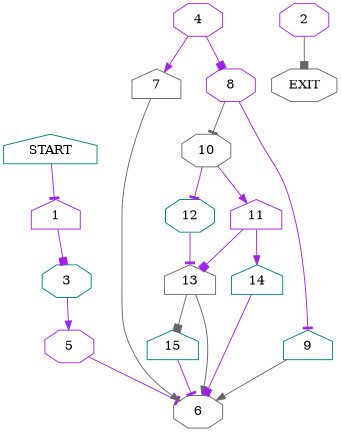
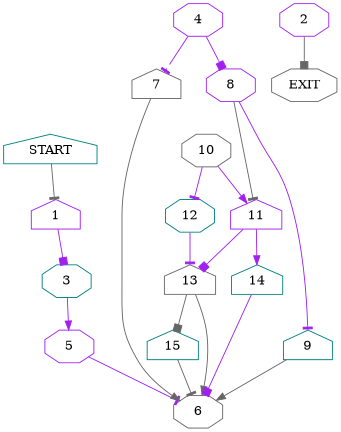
(179, 51) -> (179, 51)
(219, 116) -> (243, 149)
(53, 180) -> (53, 180)
(184, 376) -> (184, 376)
